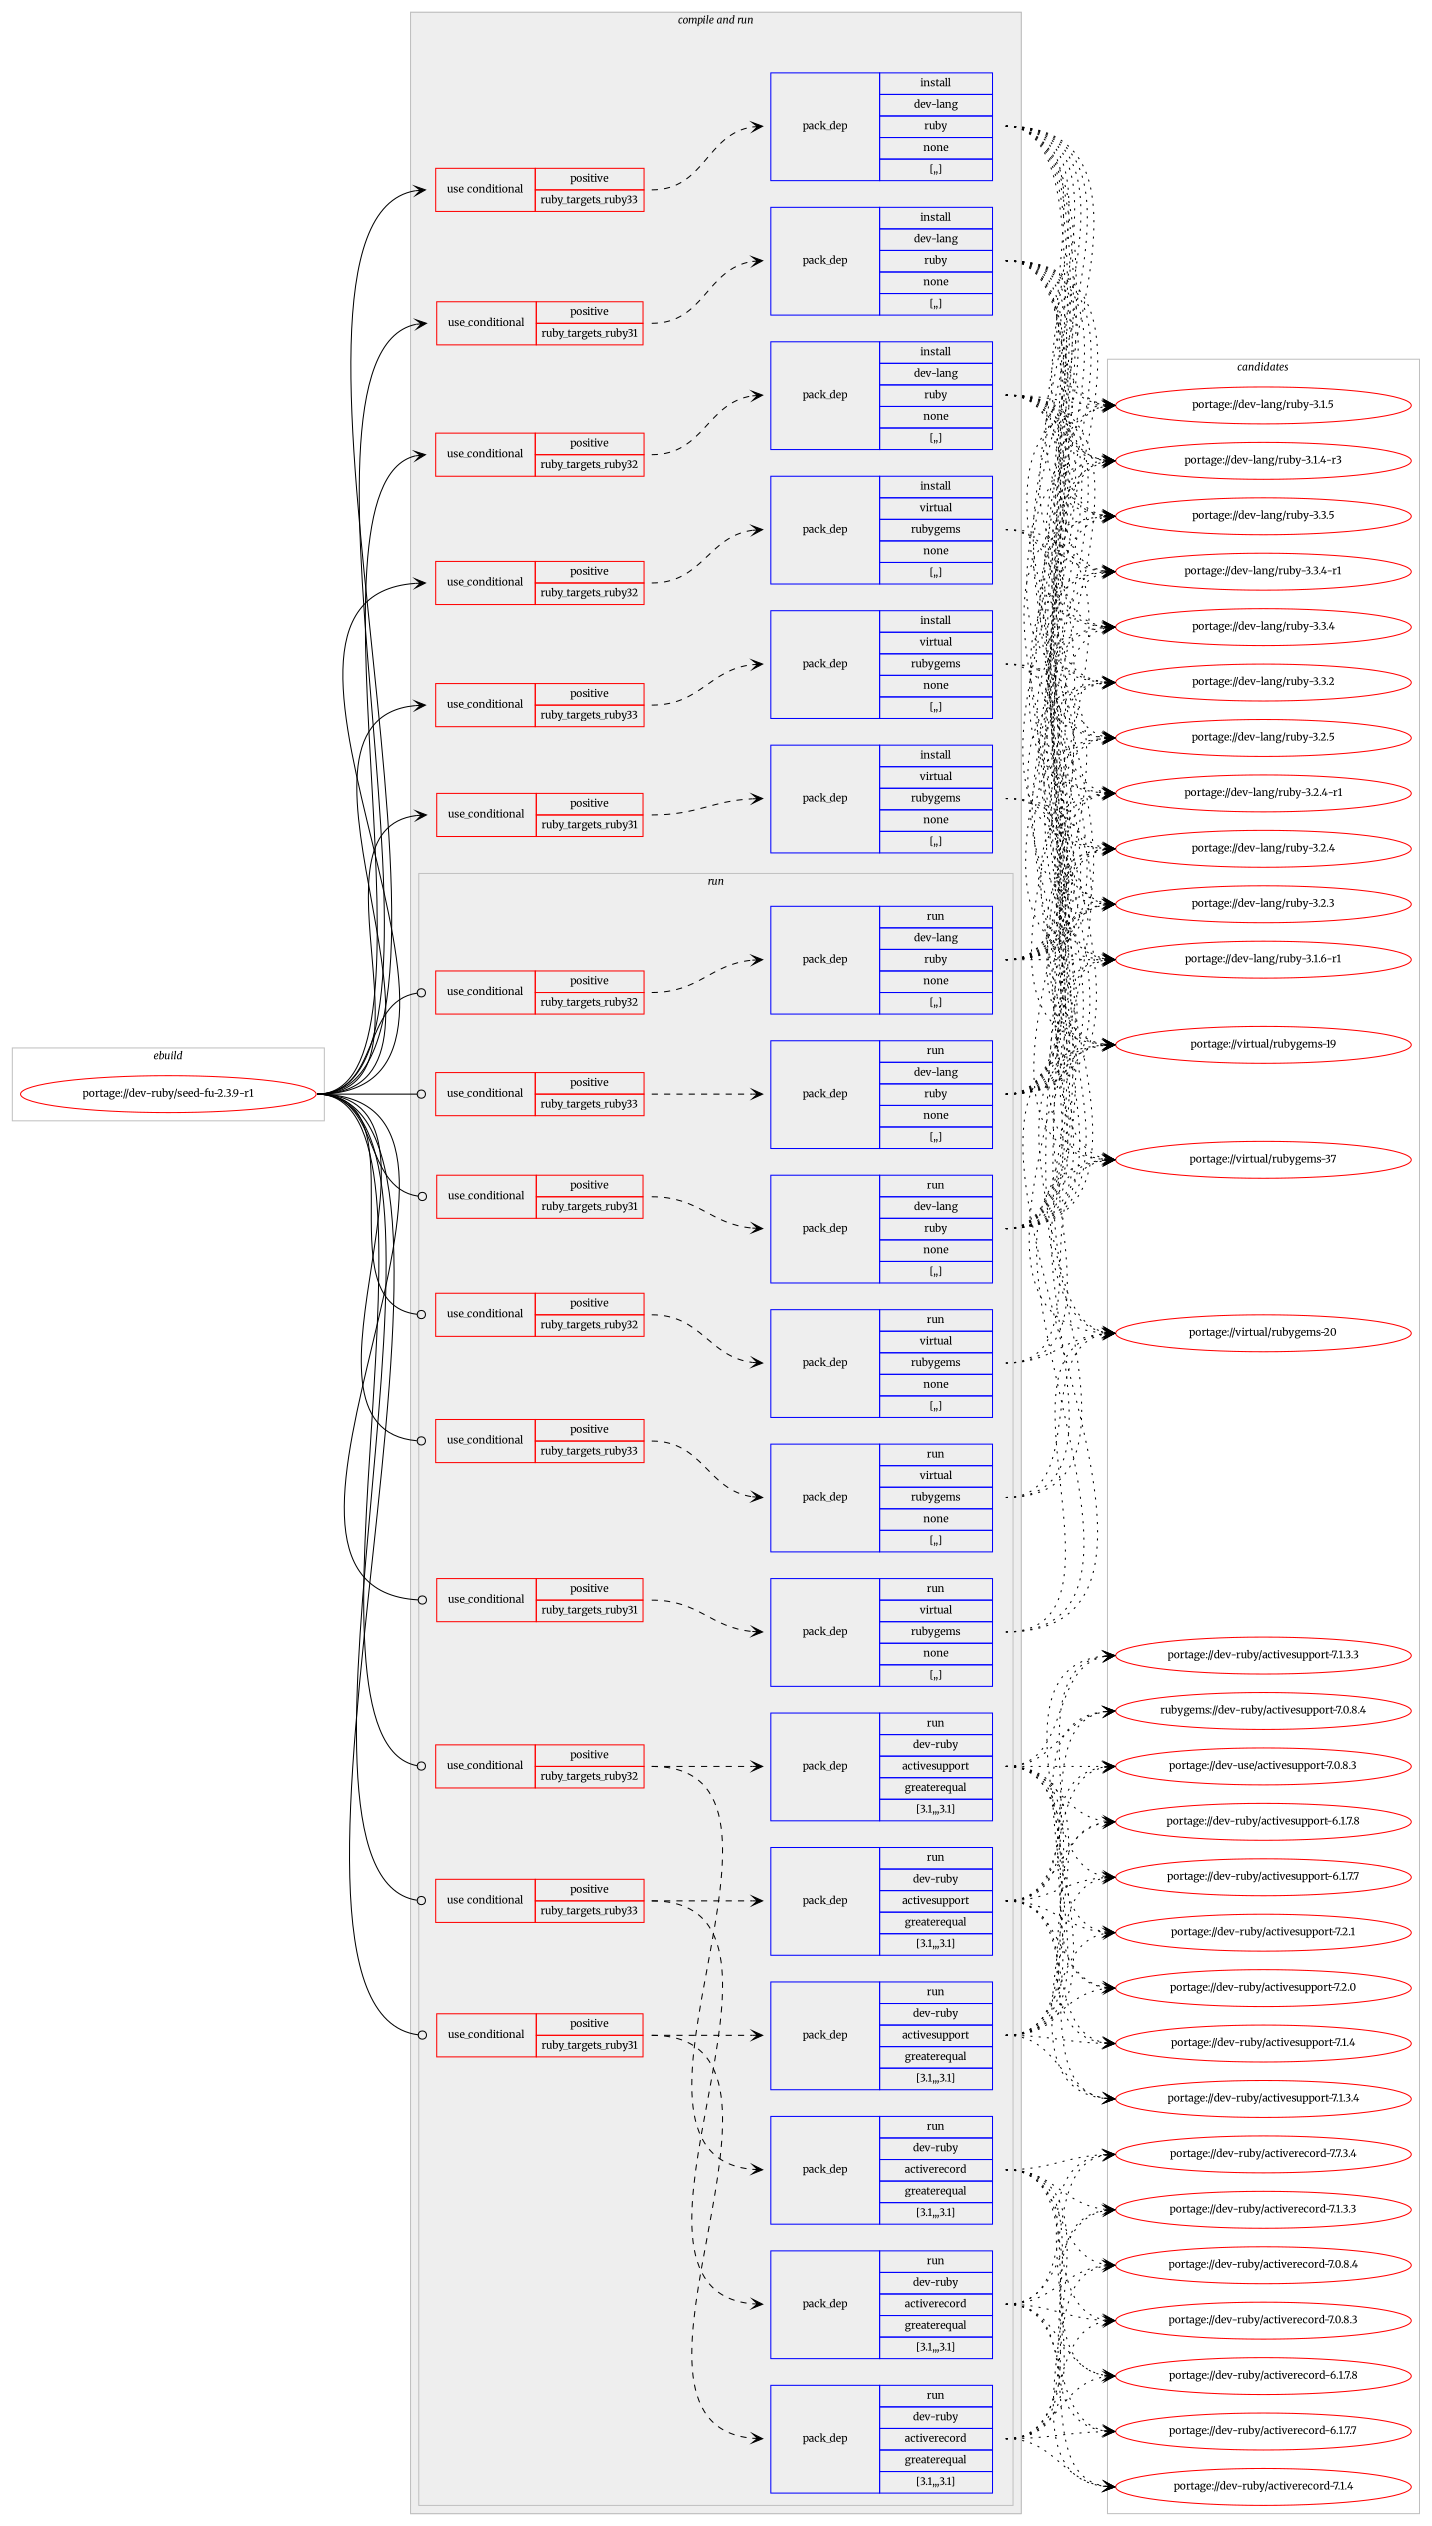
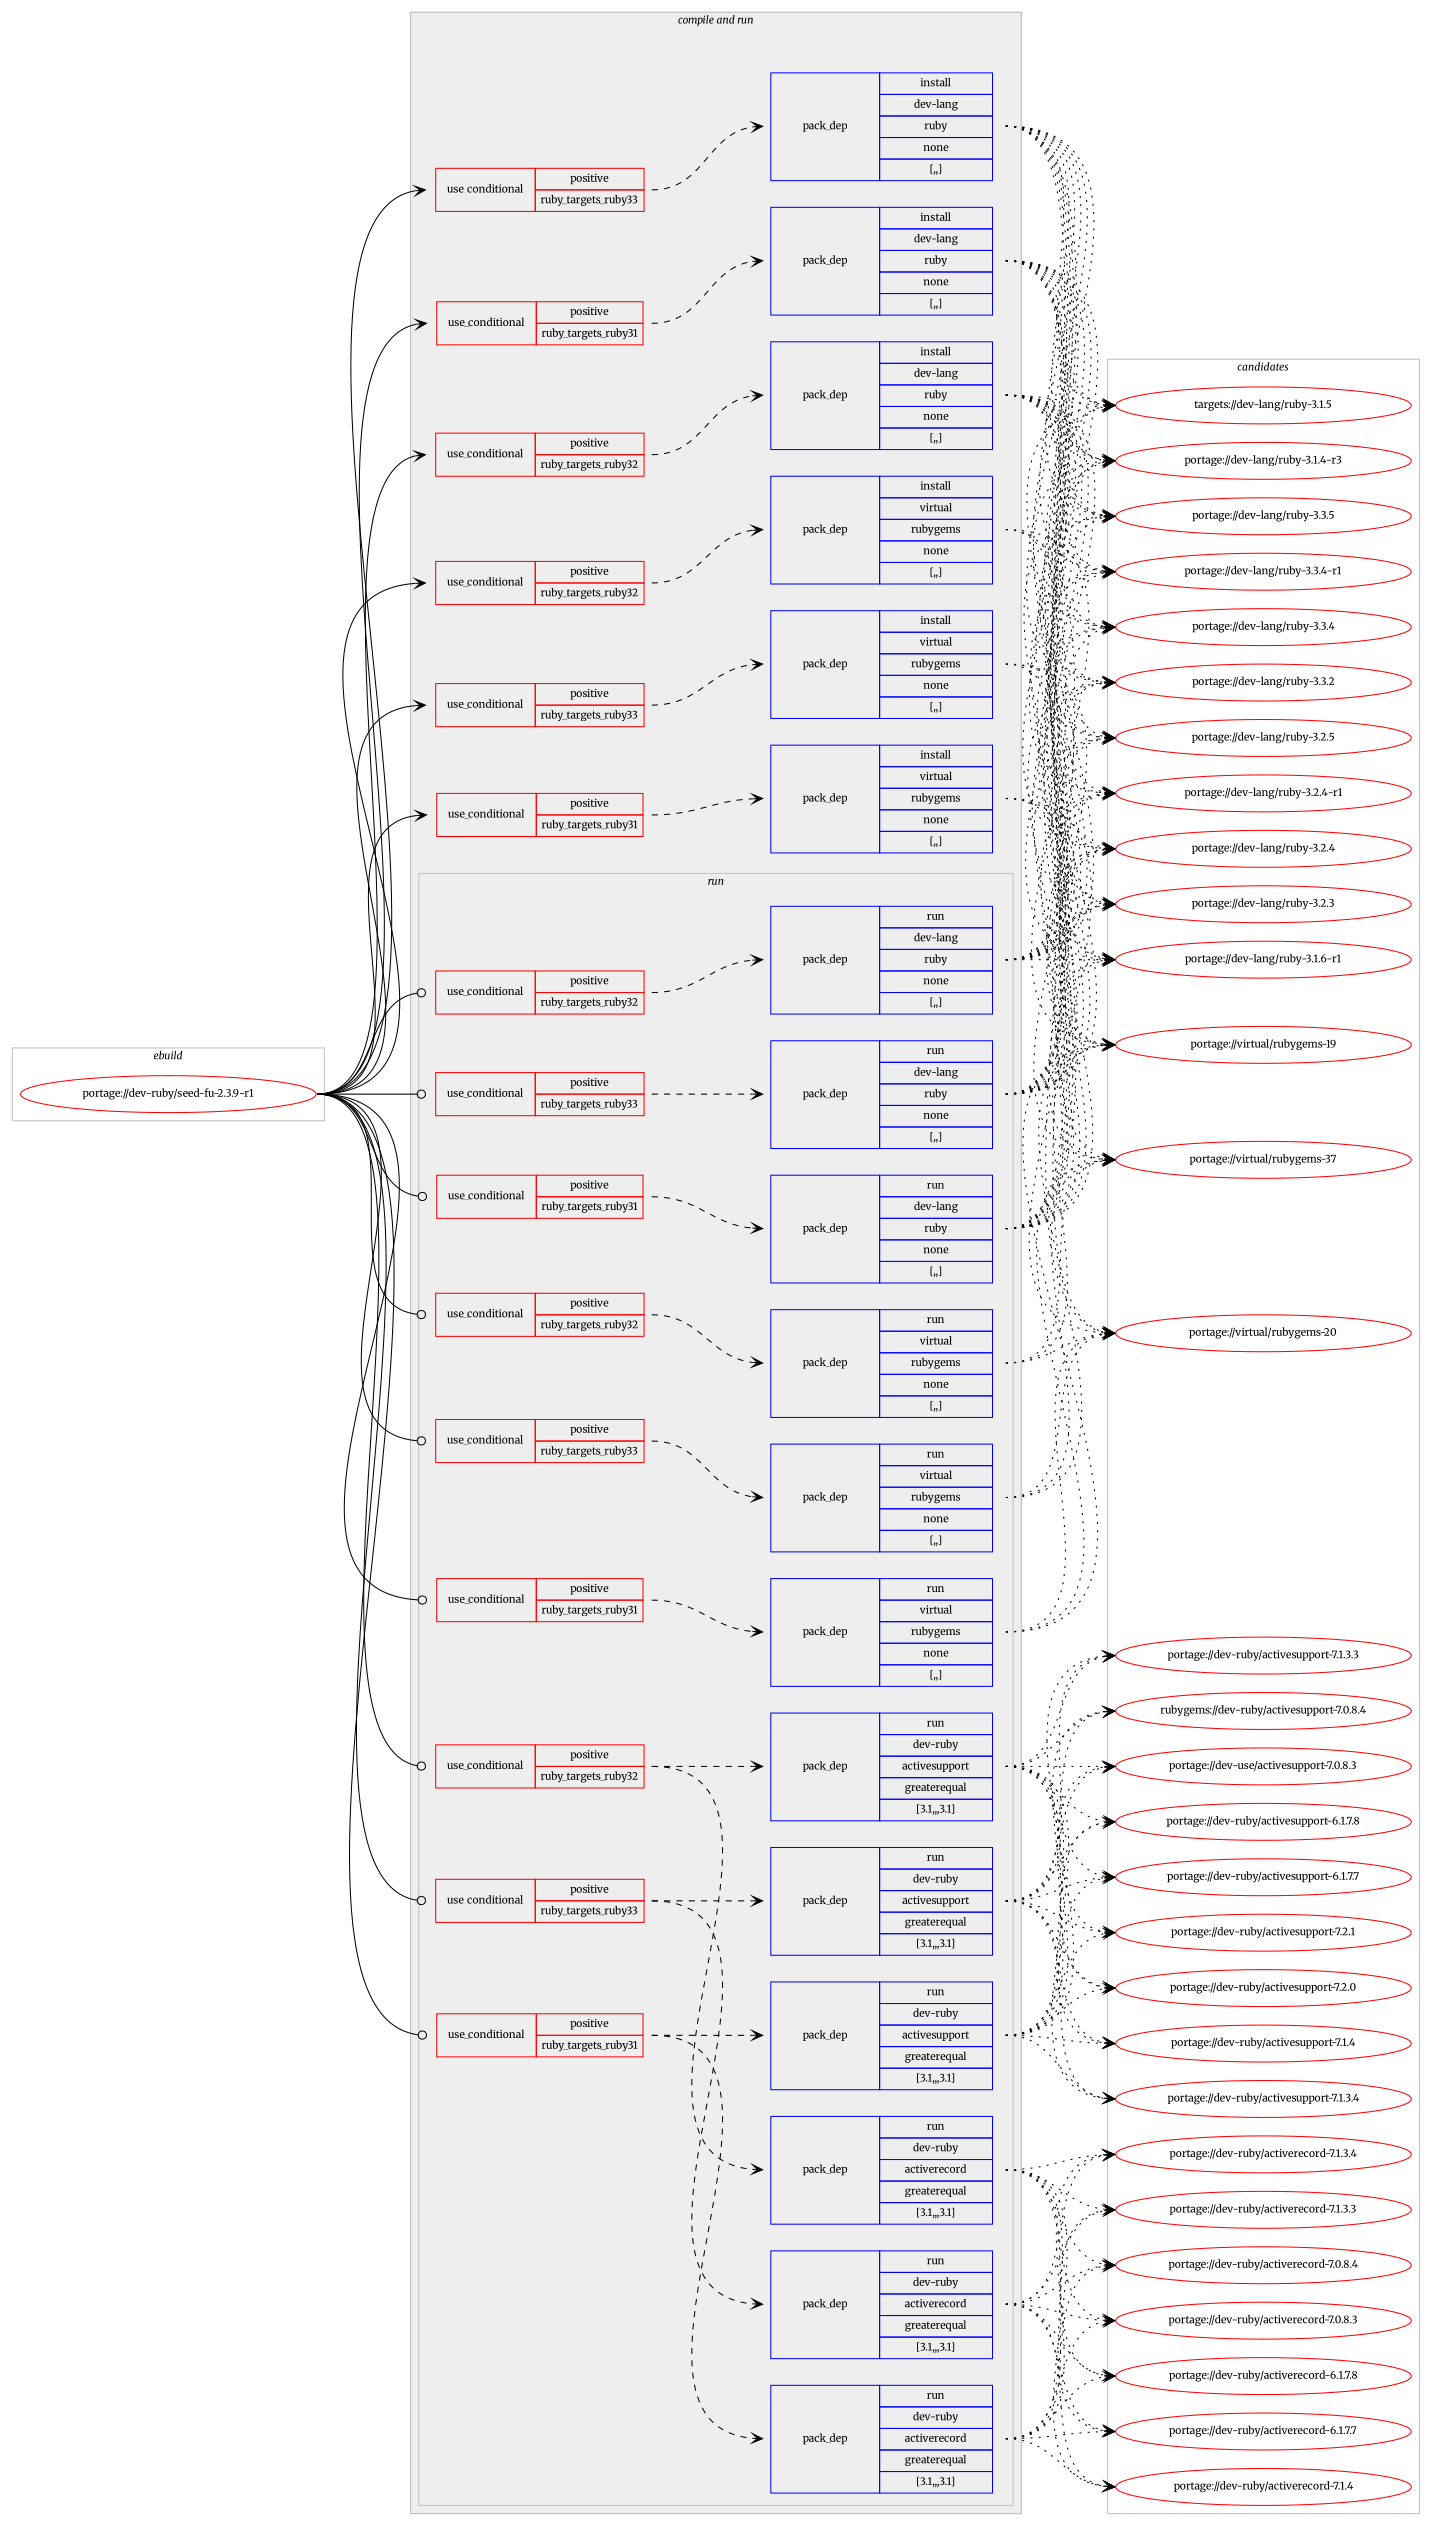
(1263, 405) -> (1263, 405)
(1263, 2154) -> (1263, 2154)
